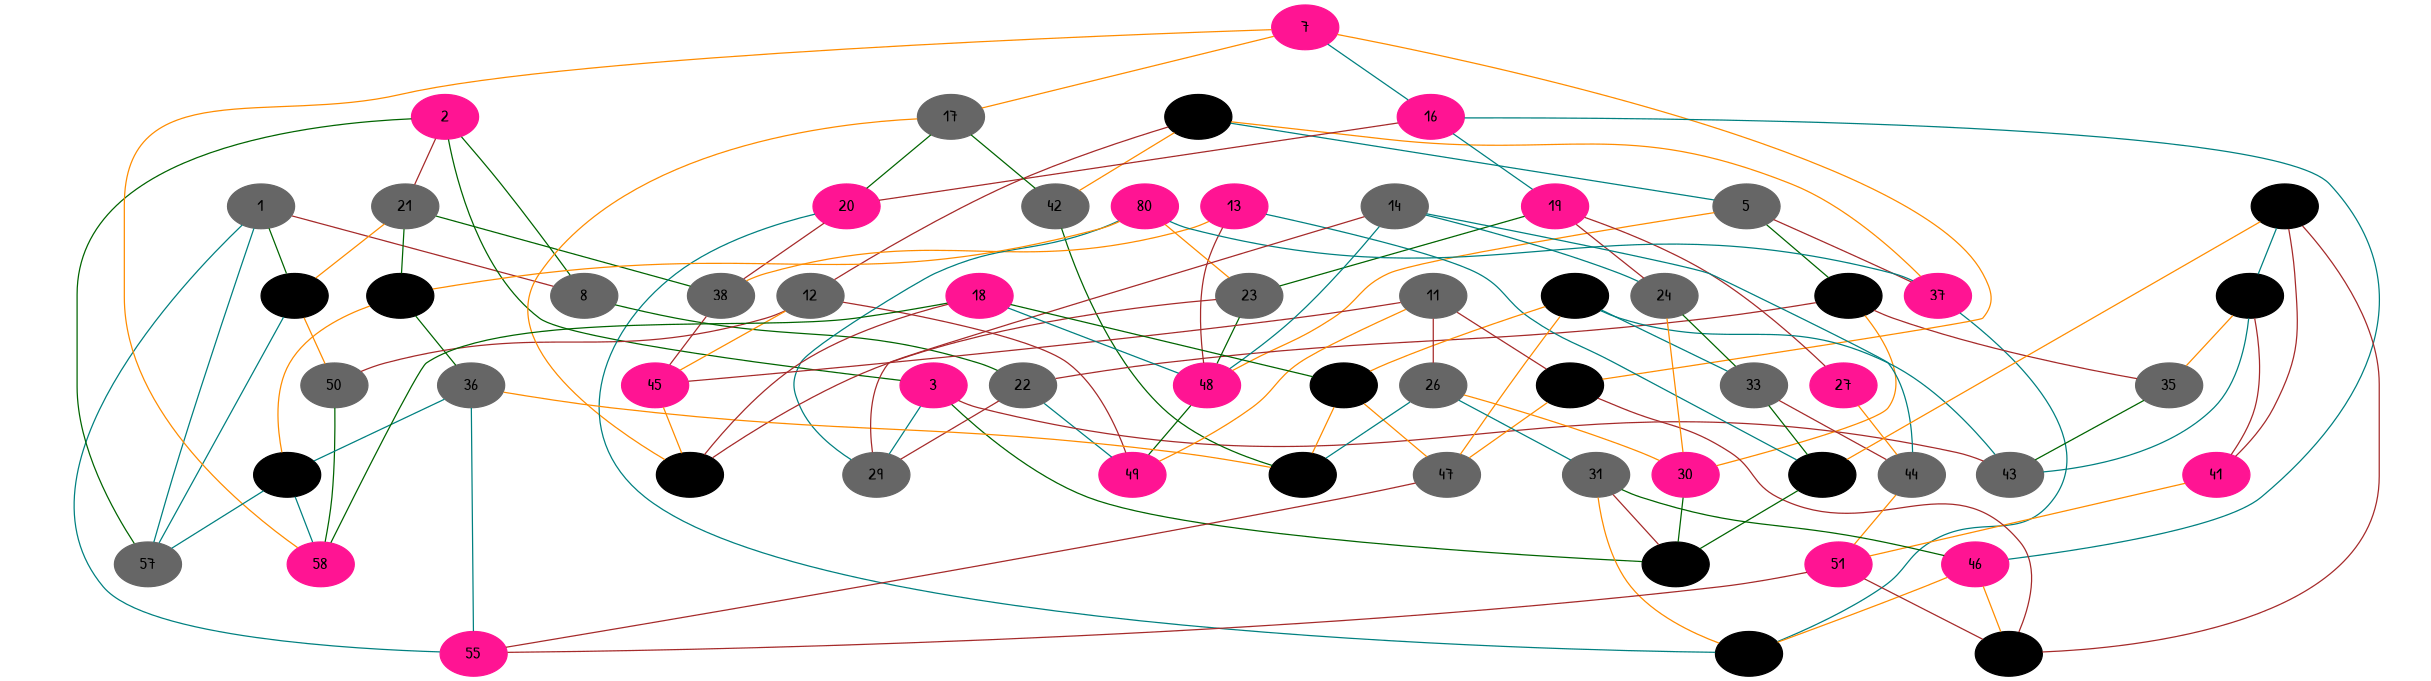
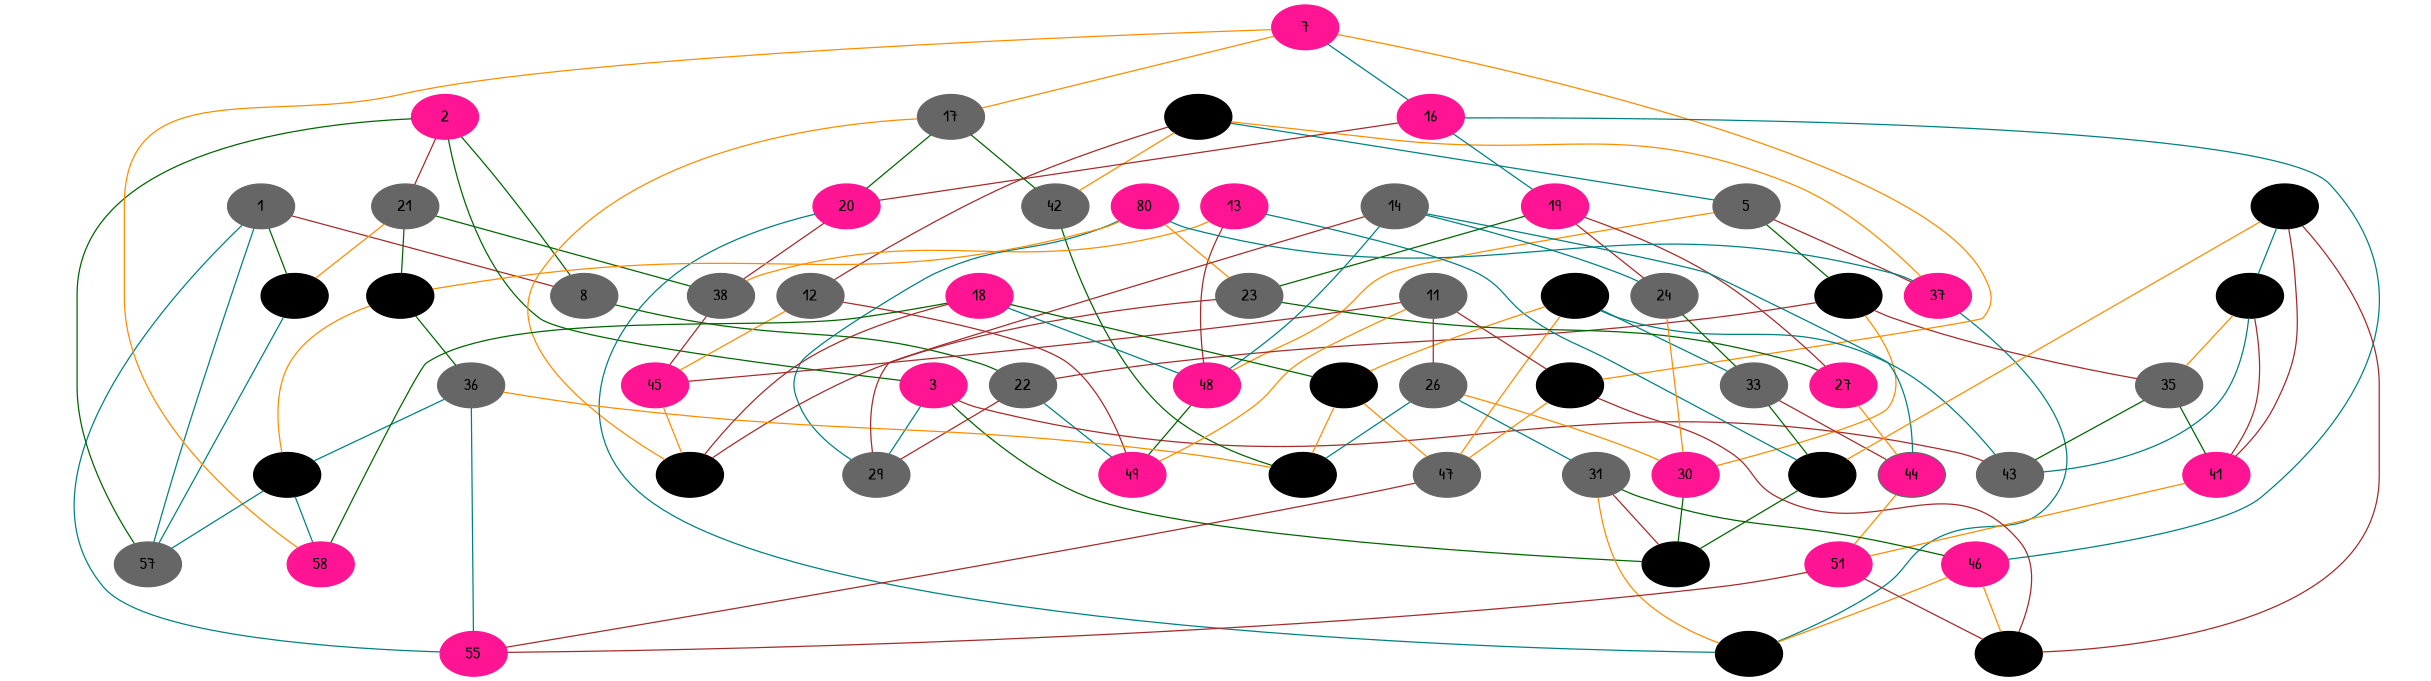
(1228, 340) -> (1511, 328)
(334, 385) -> none
none -> (2195, 434)
(1912, 475) -> (1912, 475)
